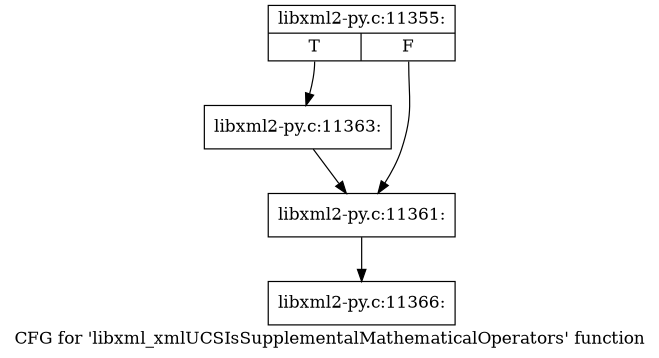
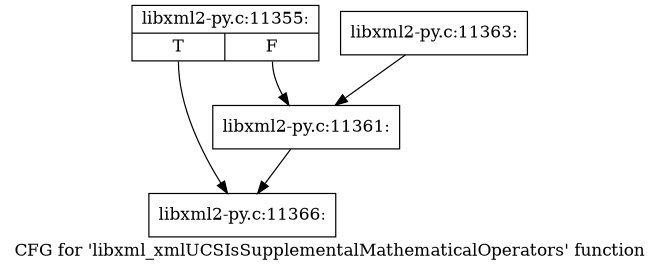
(313, 78) -> (192, 125)
